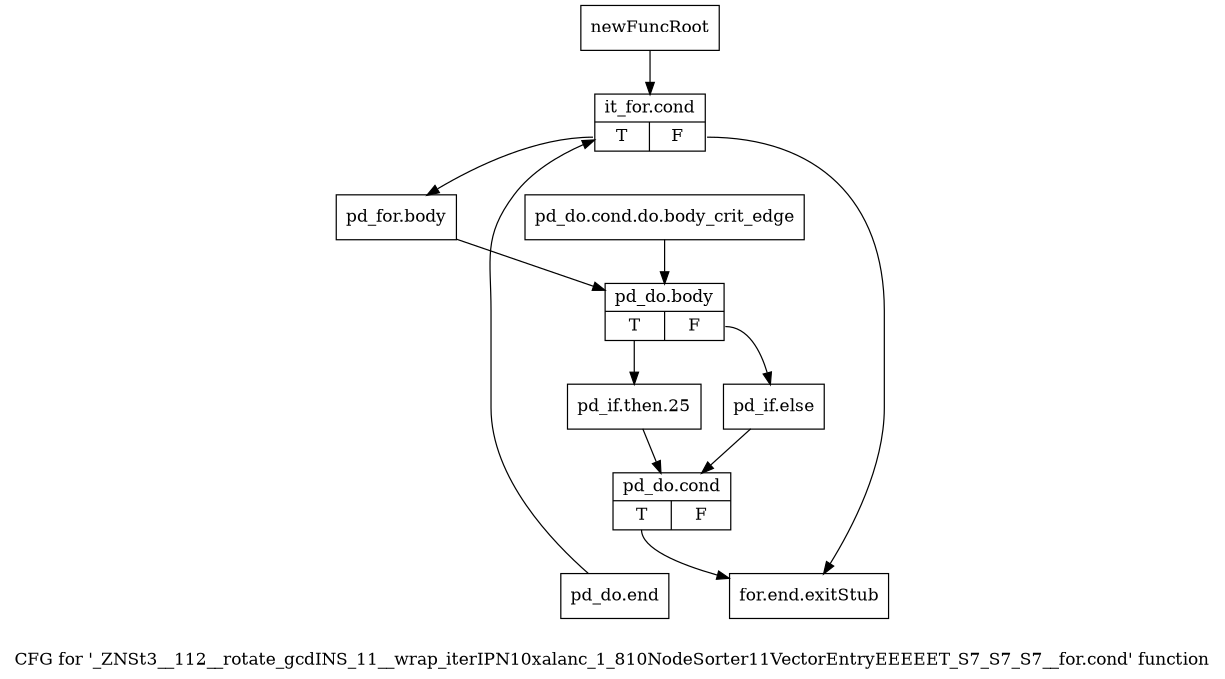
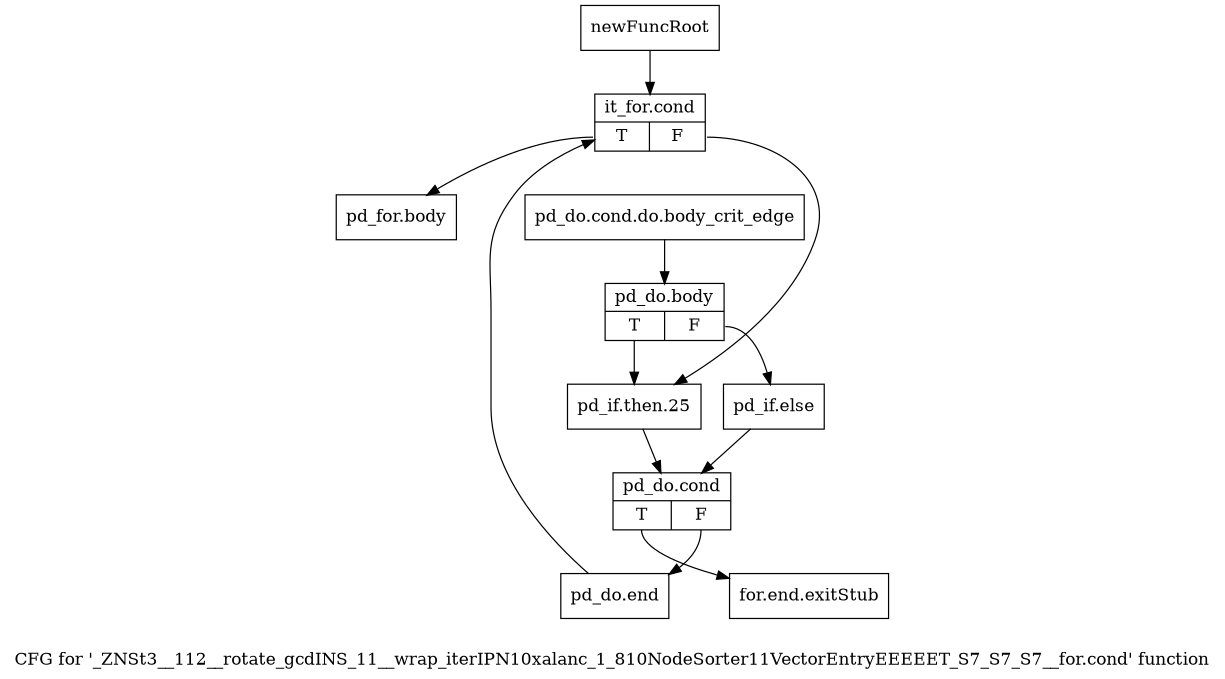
(525, 263) -> none
(884, 302) -> (812, 248)
none -> (695, 551)
